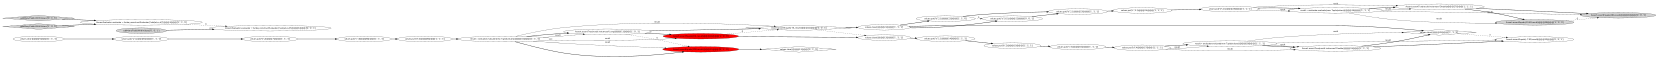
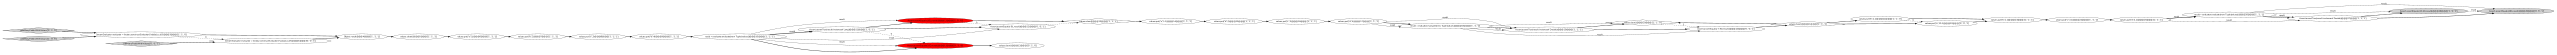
(1577, 19) -> (2473, 10)
(884, 27) -> (1808, 24)
(799, 28) -> (1018, 27)
(851, 28) -> (1771, 26)
(141, 31) -> (141, 44)
none -> (362, 37)
(884, 38) -> (1098, 21)
(799, 49) -> (1018, 46)
